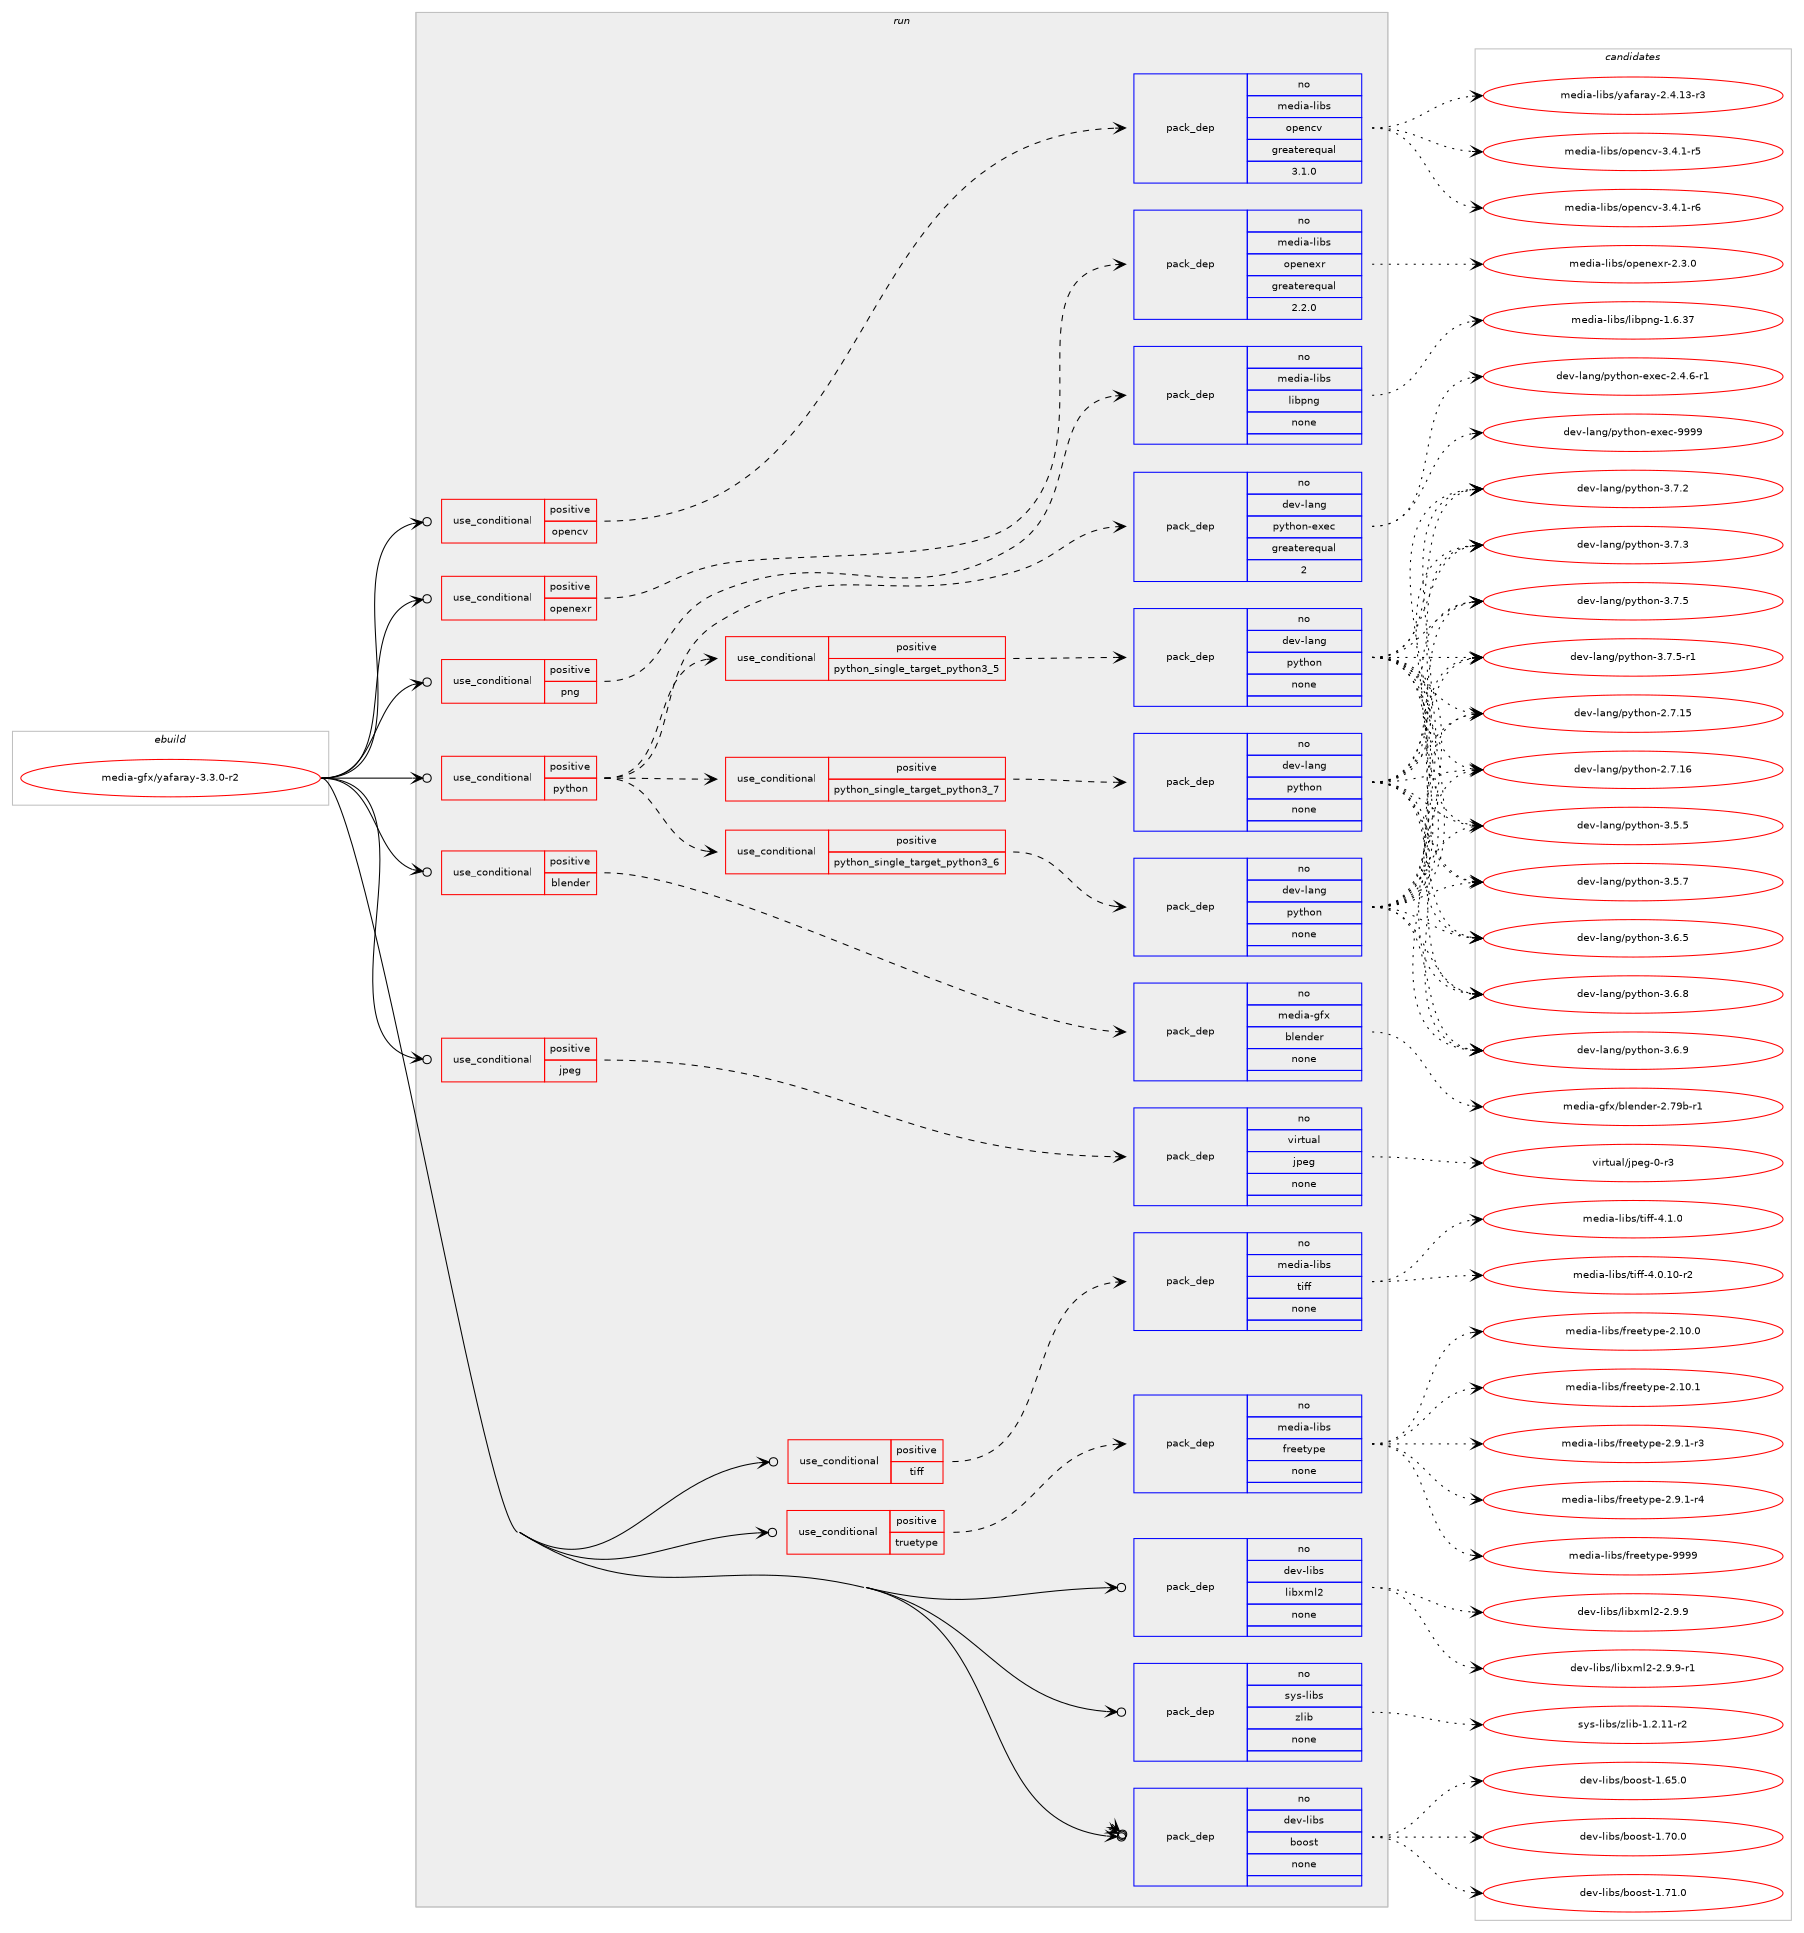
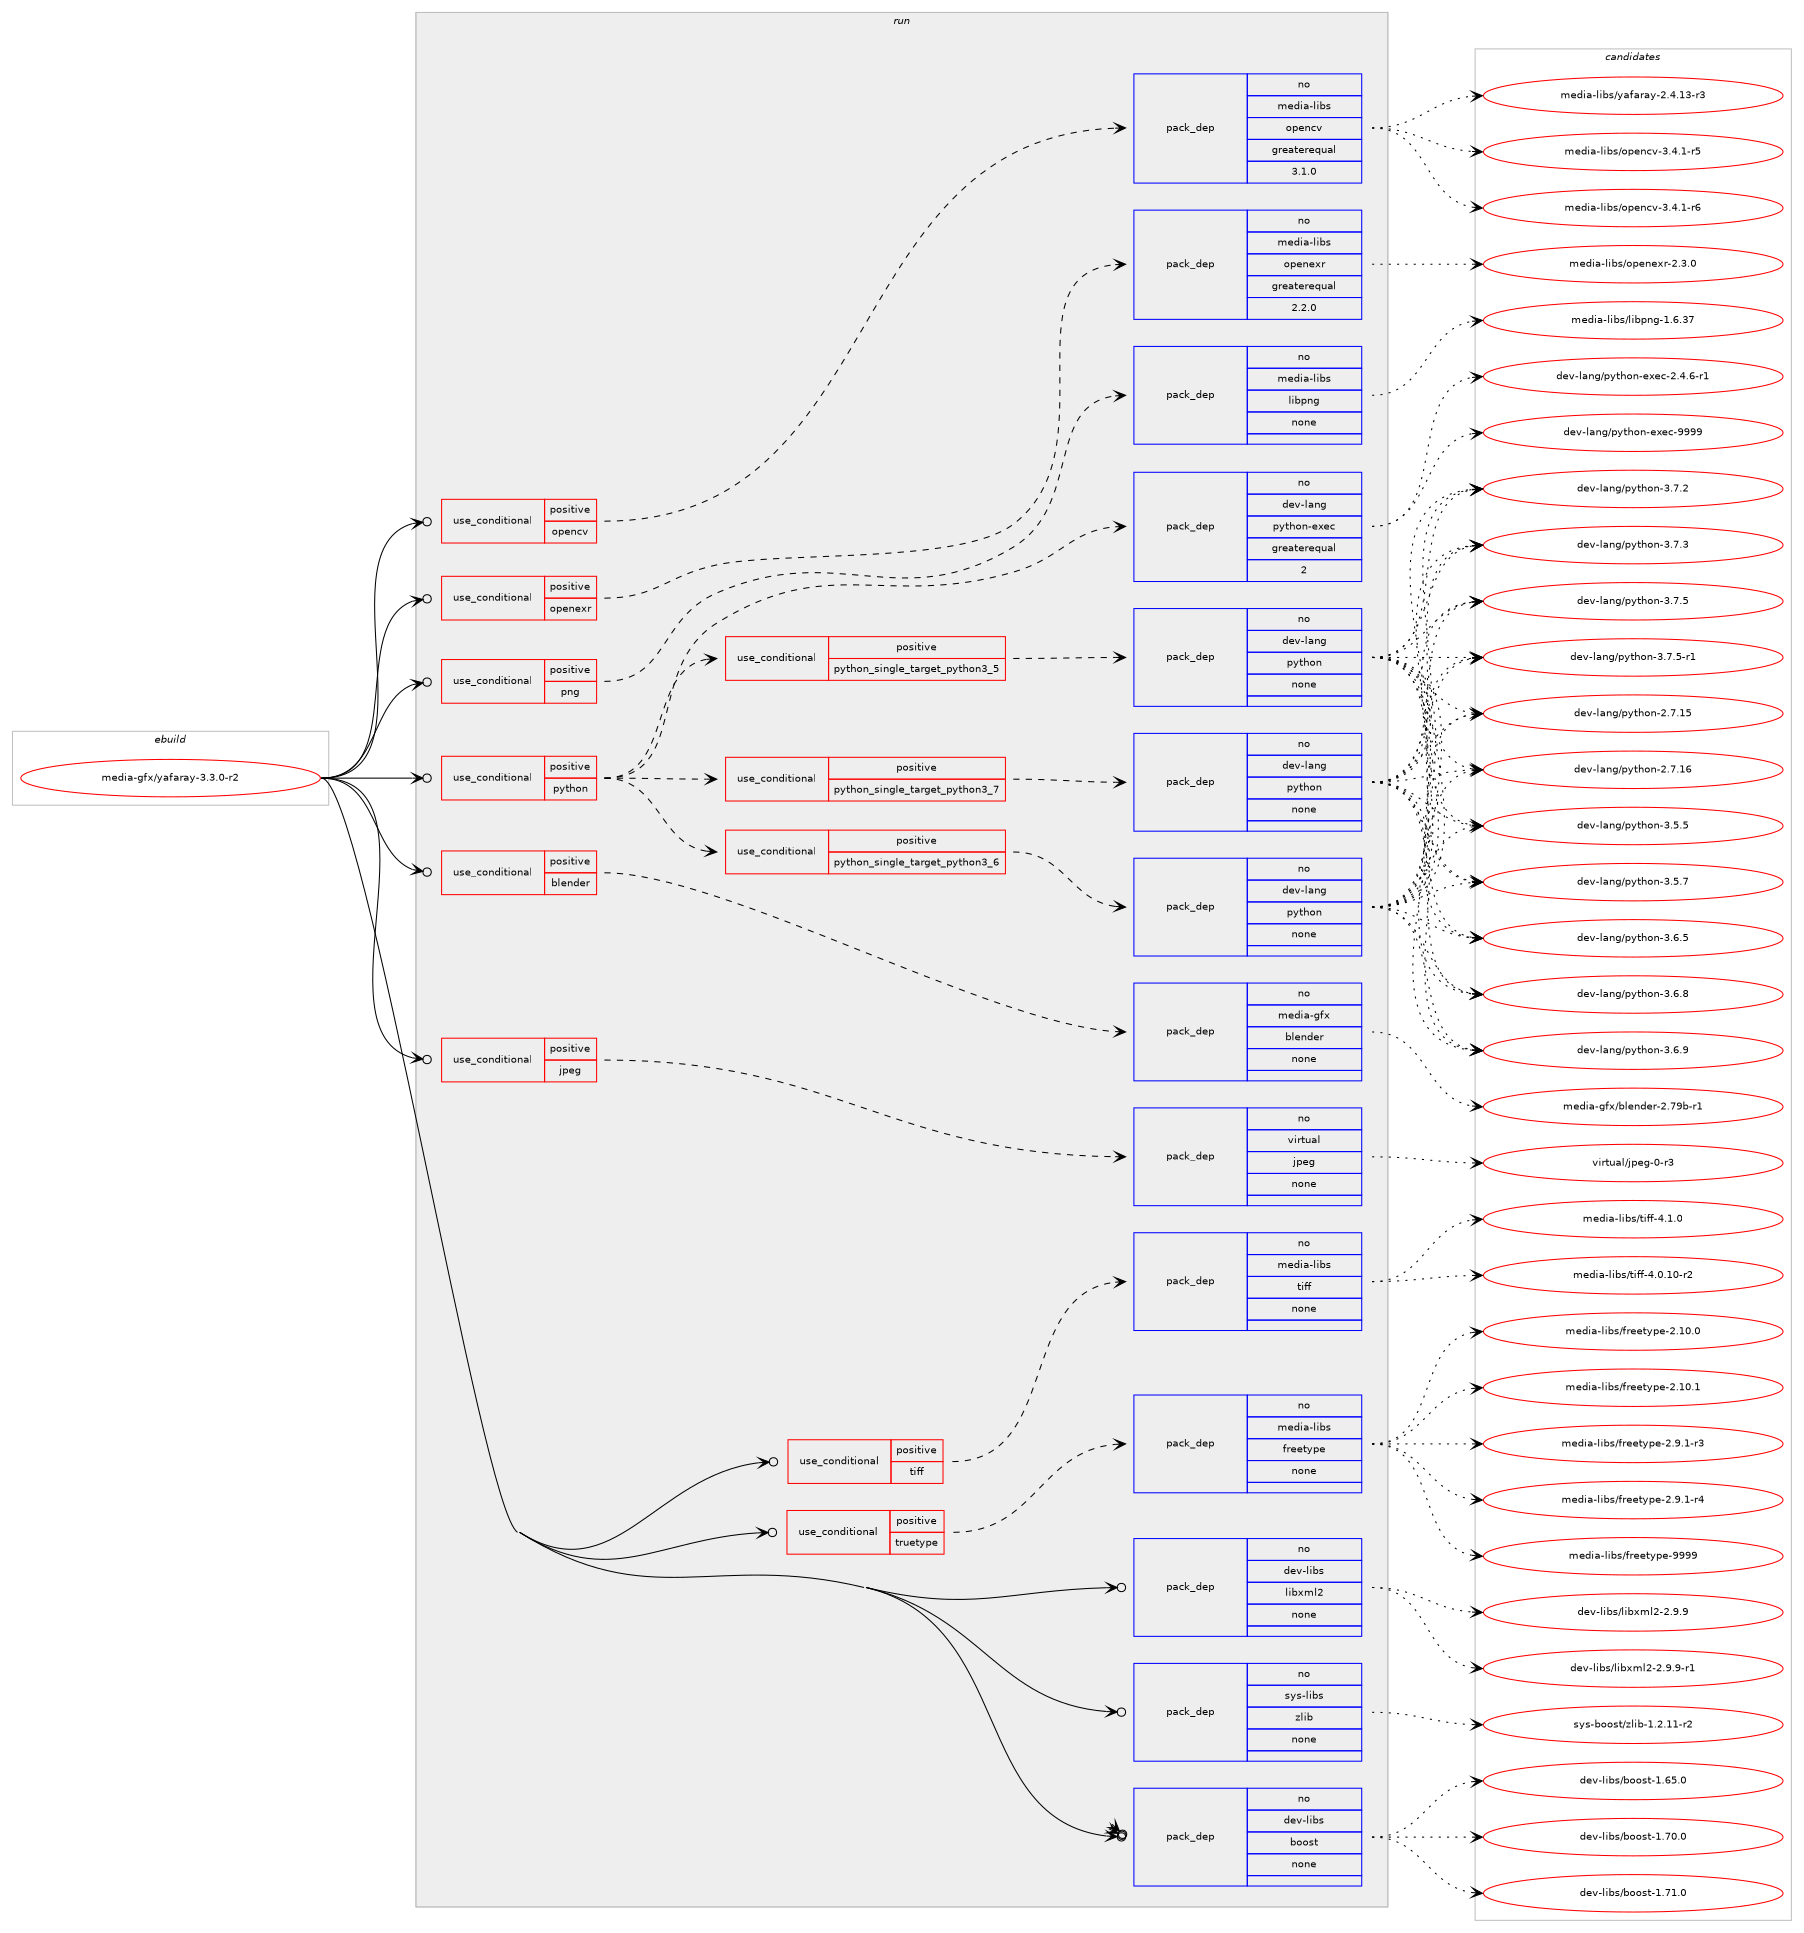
(1633, 1725) -> (1633, 1725)
